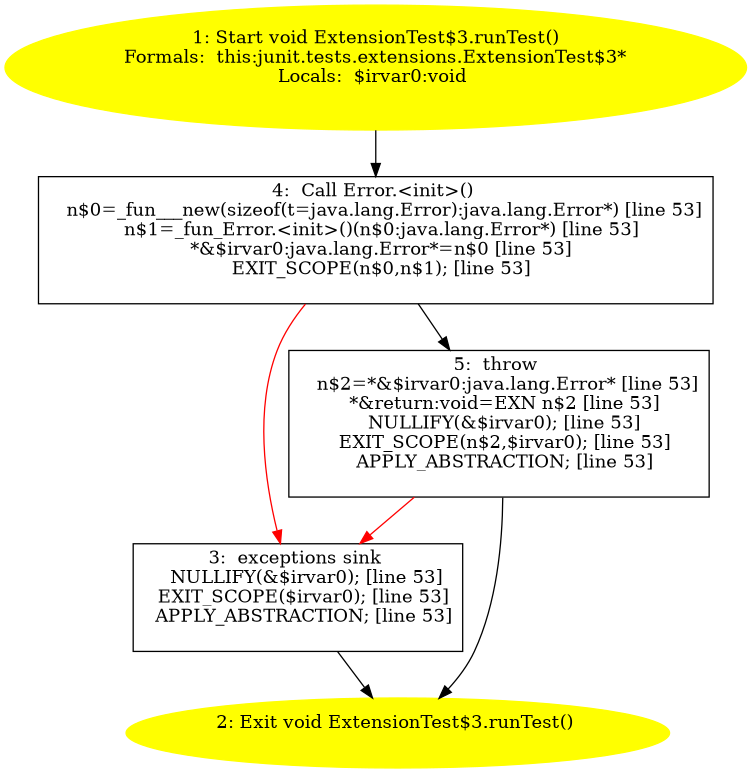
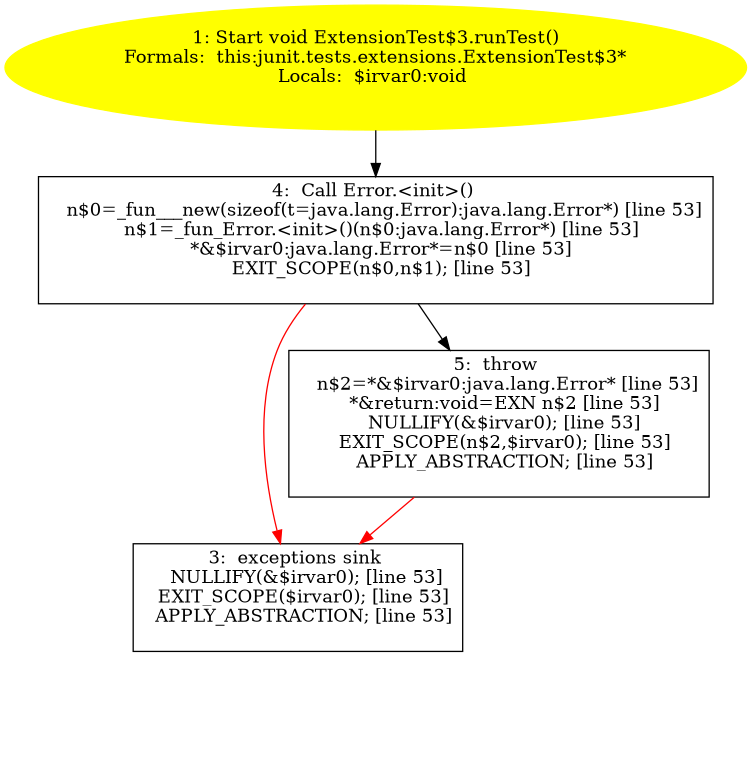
(398, 733) -> none
